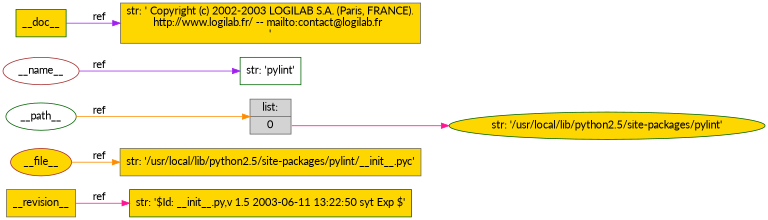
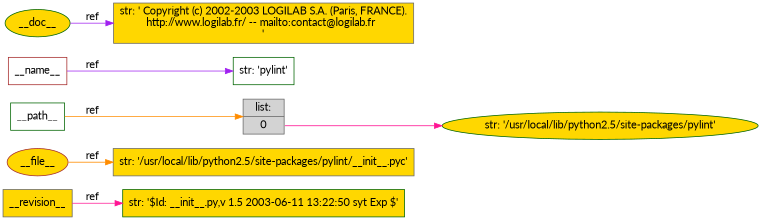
(41, 23) -> (38, 23)
(41, 71) -> (38, 71)
(41, 117) -> (38, 117)
